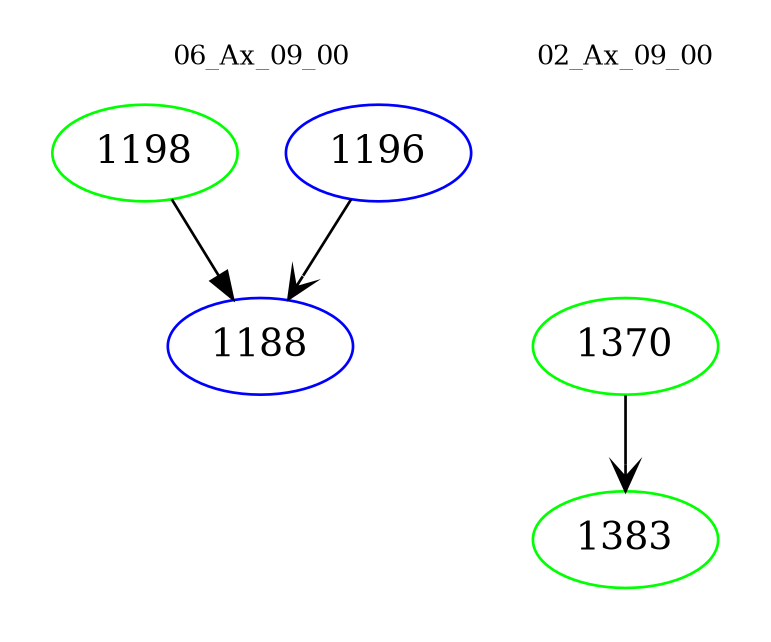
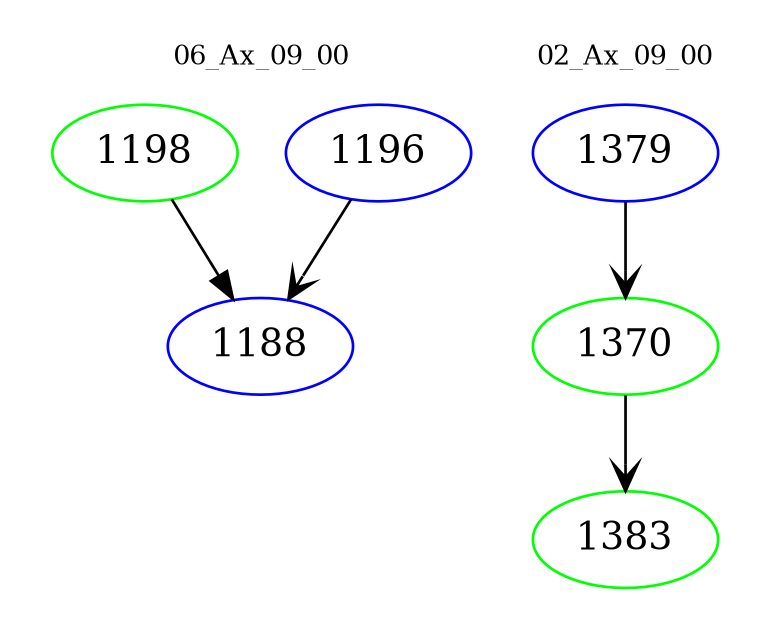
none -> (626, 153)
